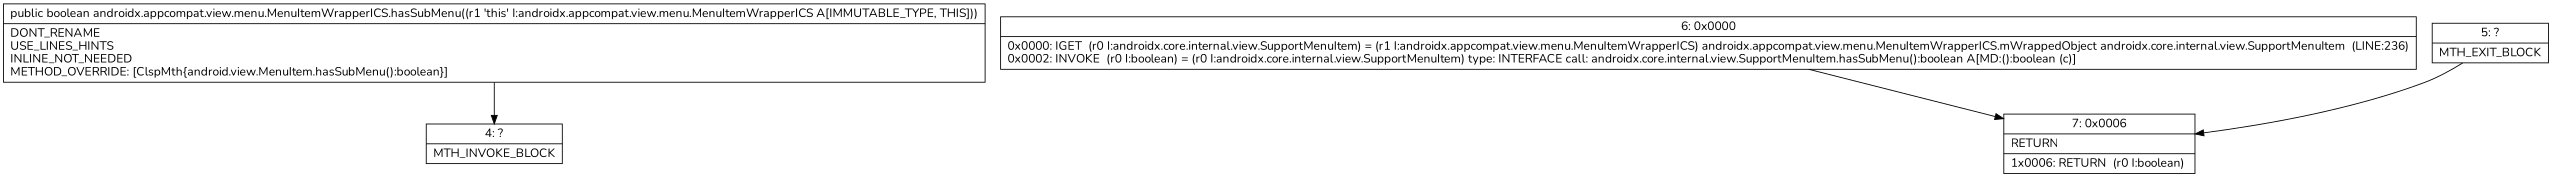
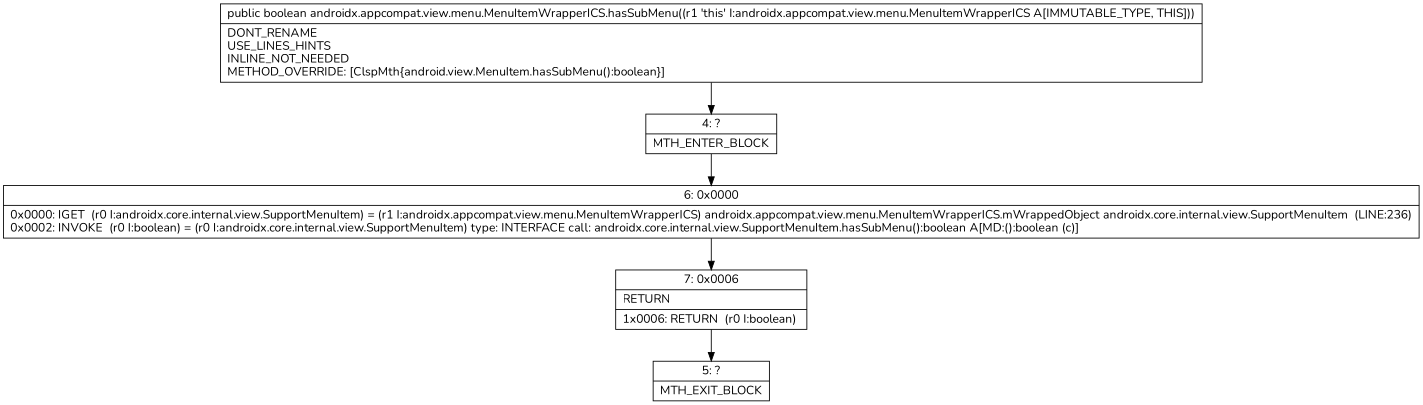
(2336, 109) -> (711, 341)
(494, 153) -> (711, 143)
none -> (711, 165)
